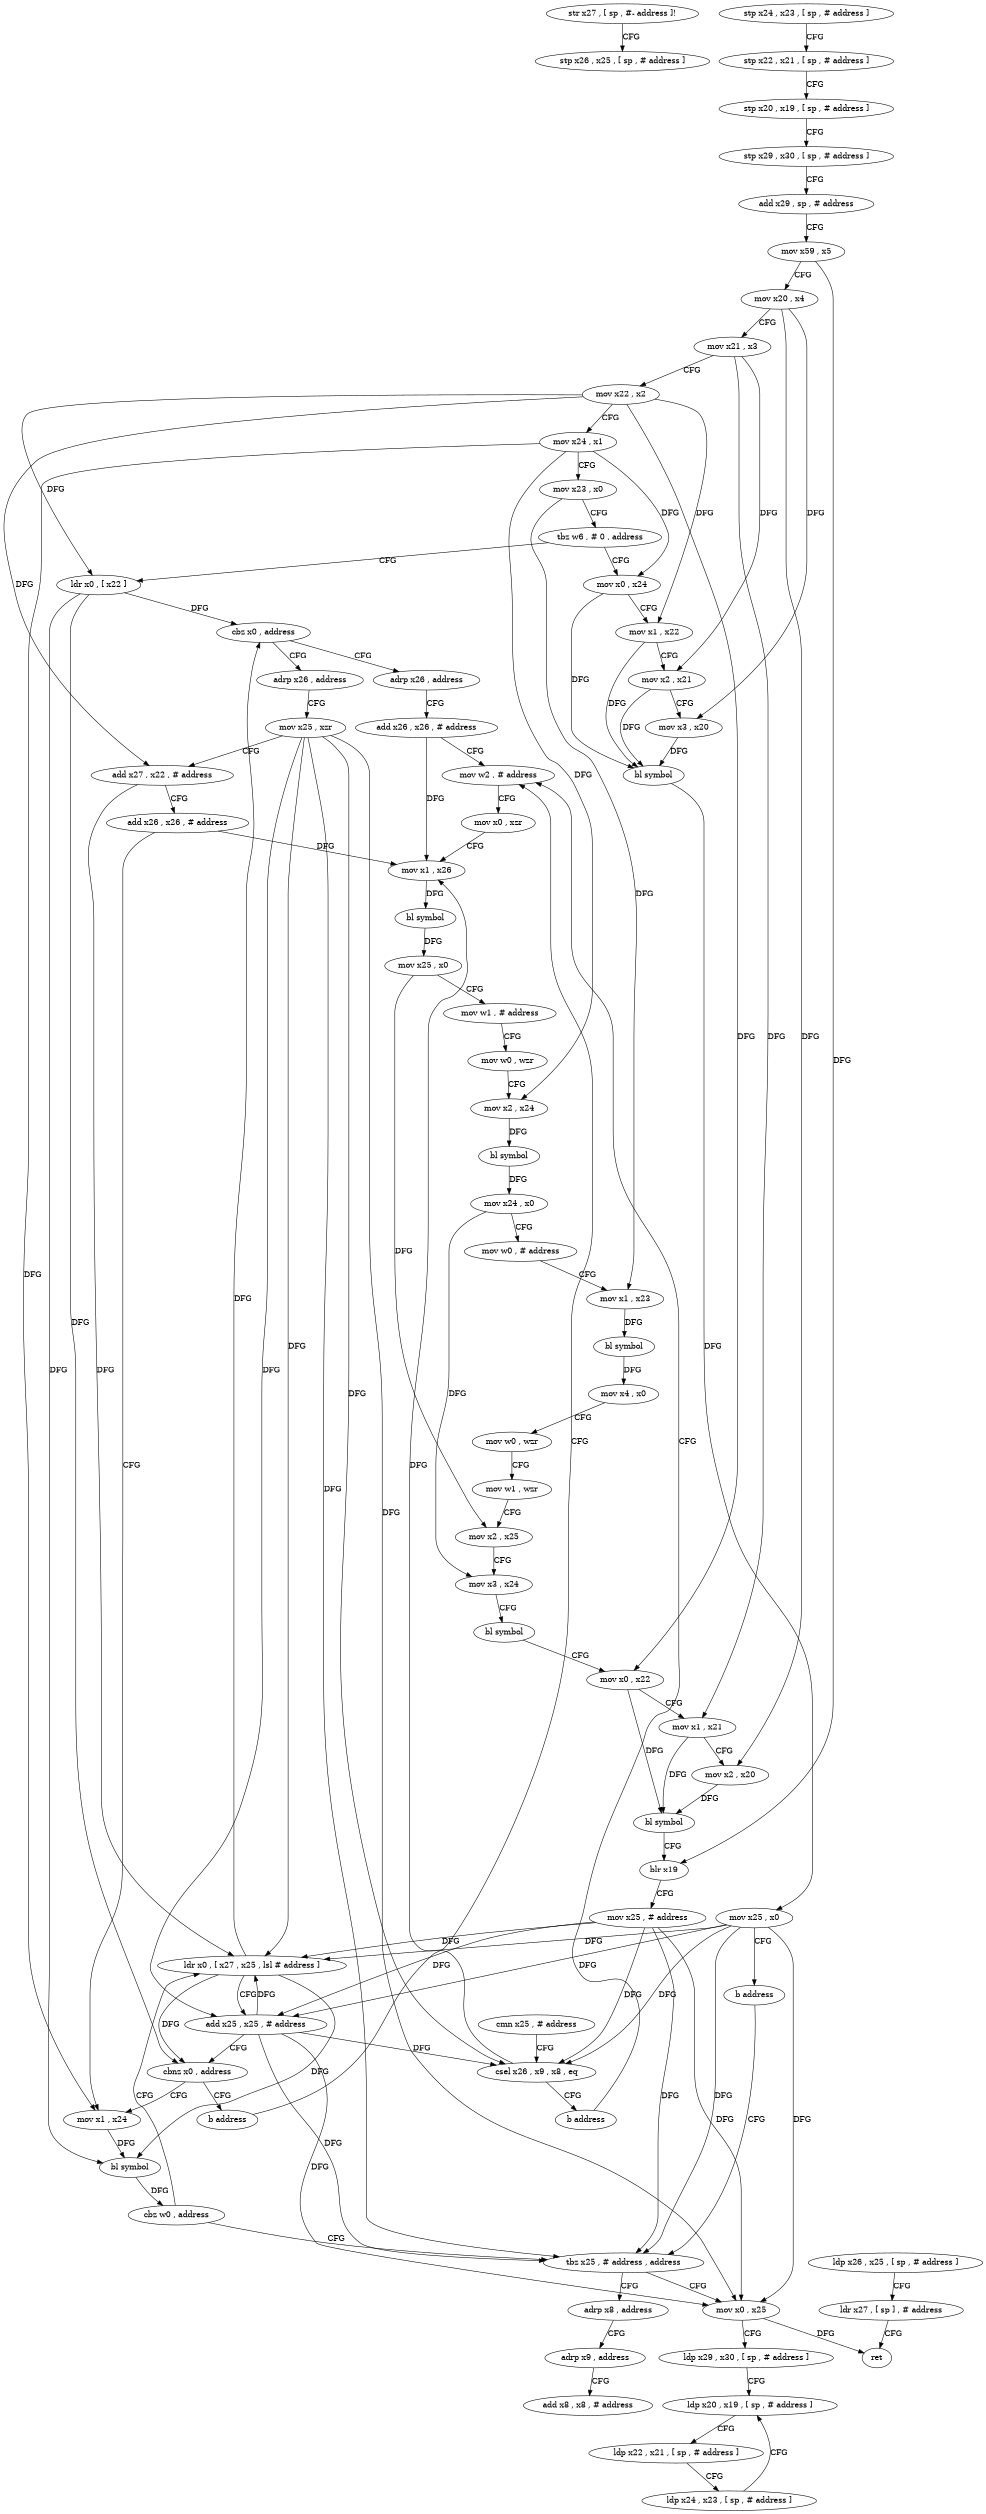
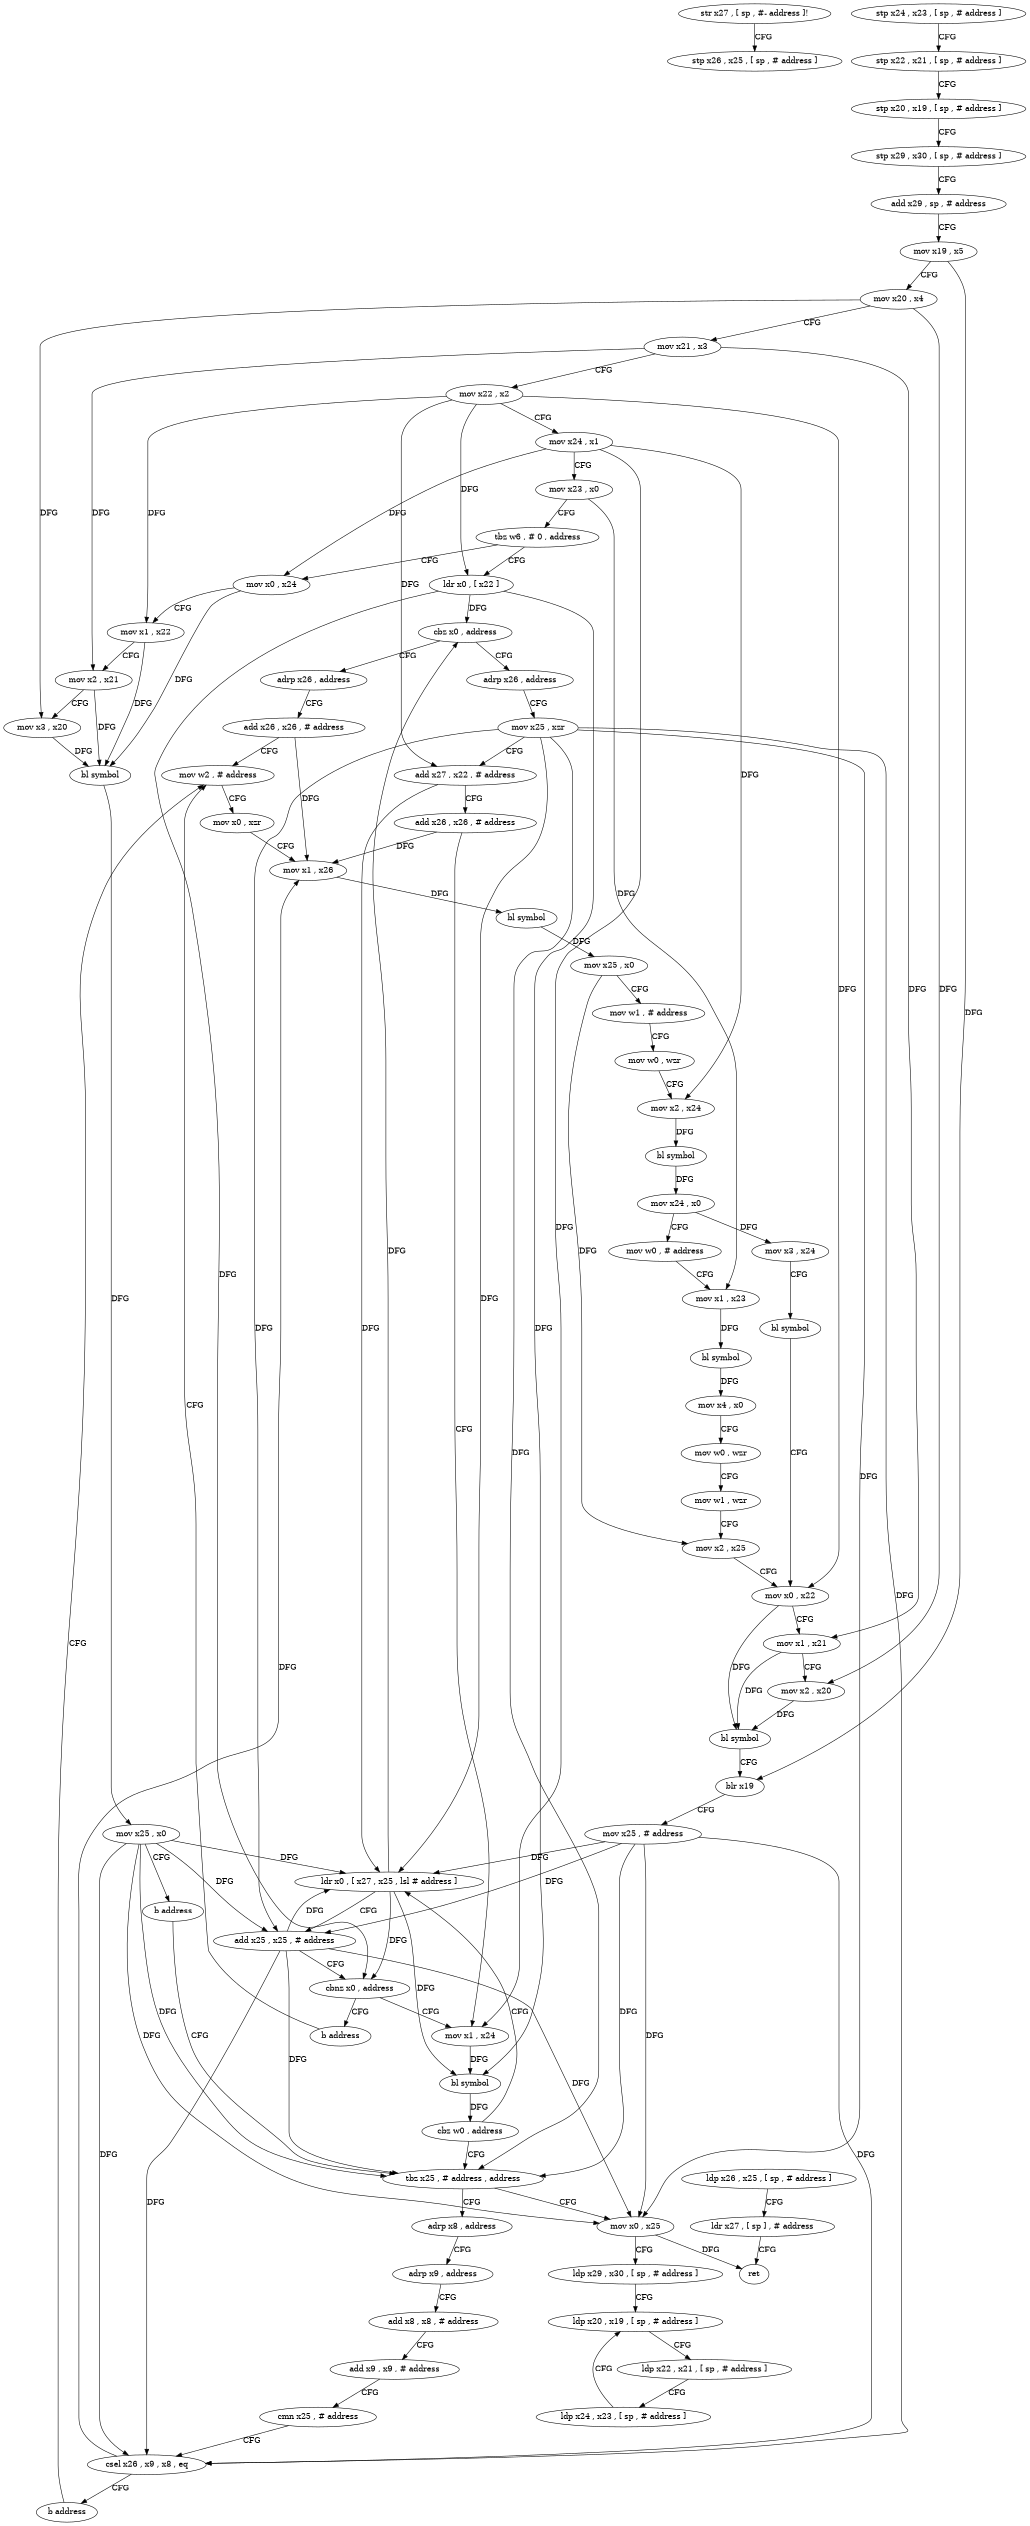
(806, 252) -> (939, 252)
(494, 1558) -> (753, 1571)
none -> (395, 2369)
